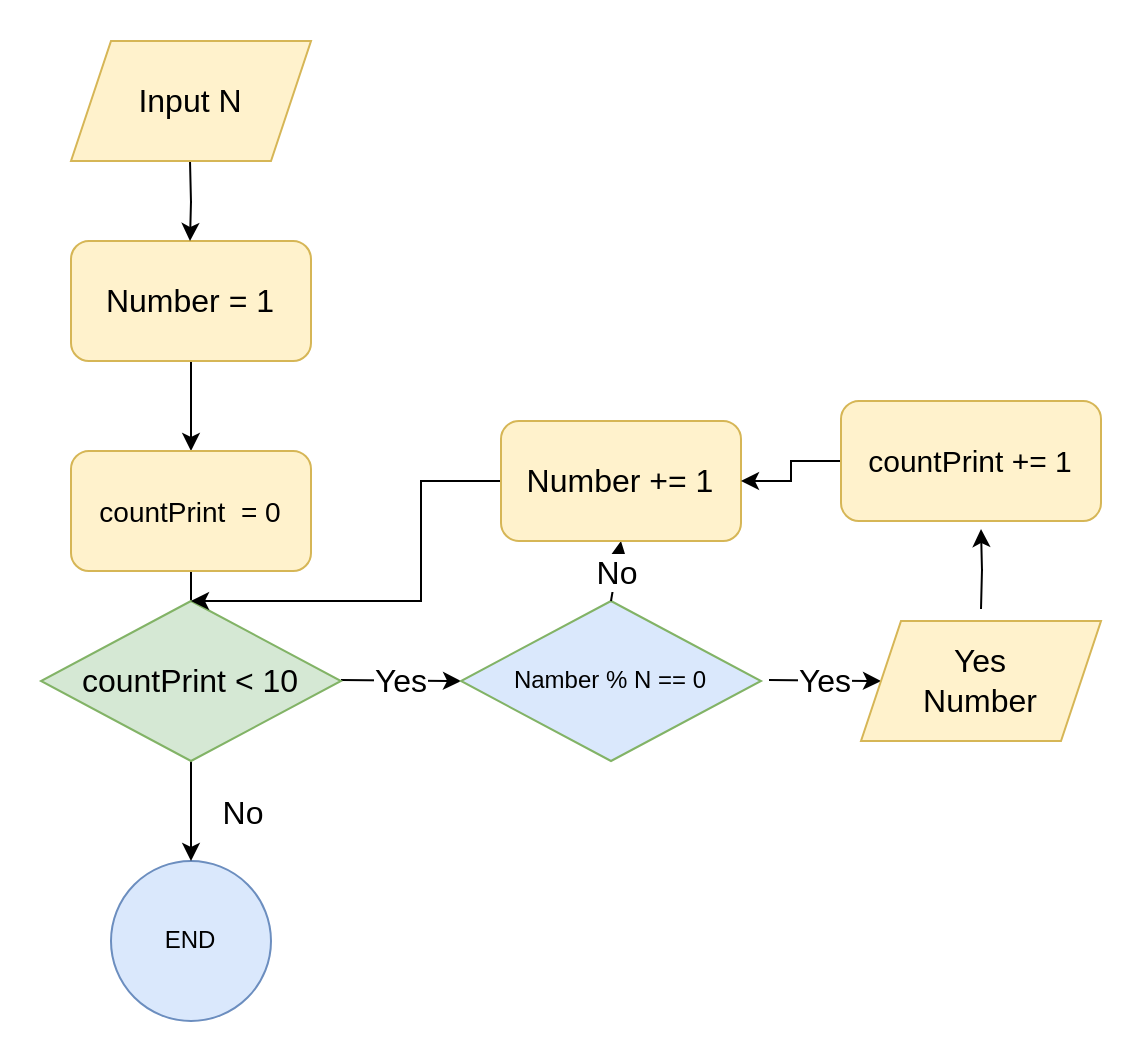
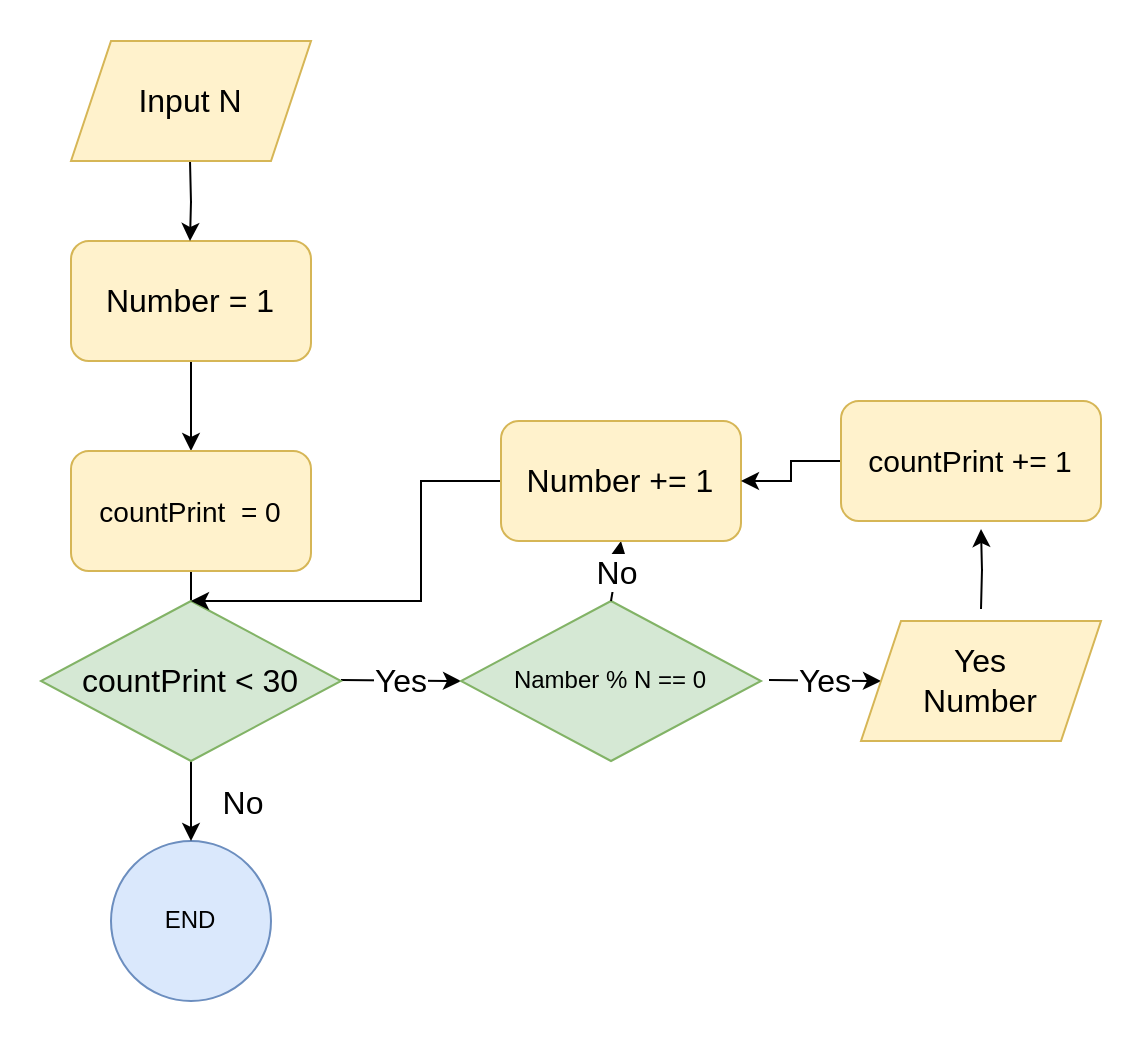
(191, 681) -> (191, 681)
(611, 681) -> (611, 681)
(191, 941) -> (191, 921)
